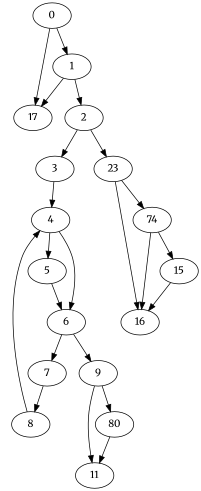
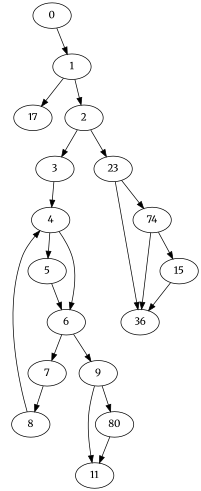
(43, 63) -> none
(140, 322) -> (140, 322)
